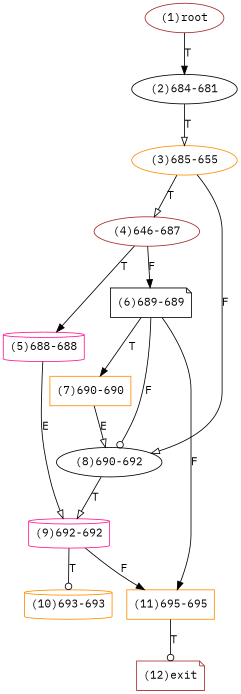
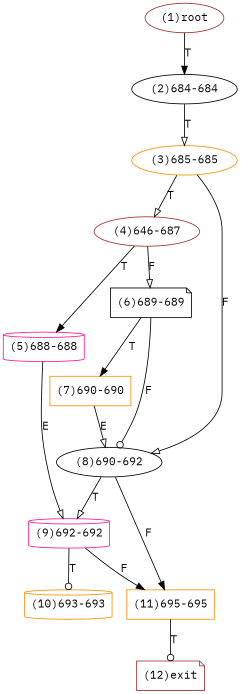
(184, 89) -> (184, 89)
(184, 160) -> (184, 160)
(149, 263) -> (149, 263)
(191, 447) -> (138, 530)
